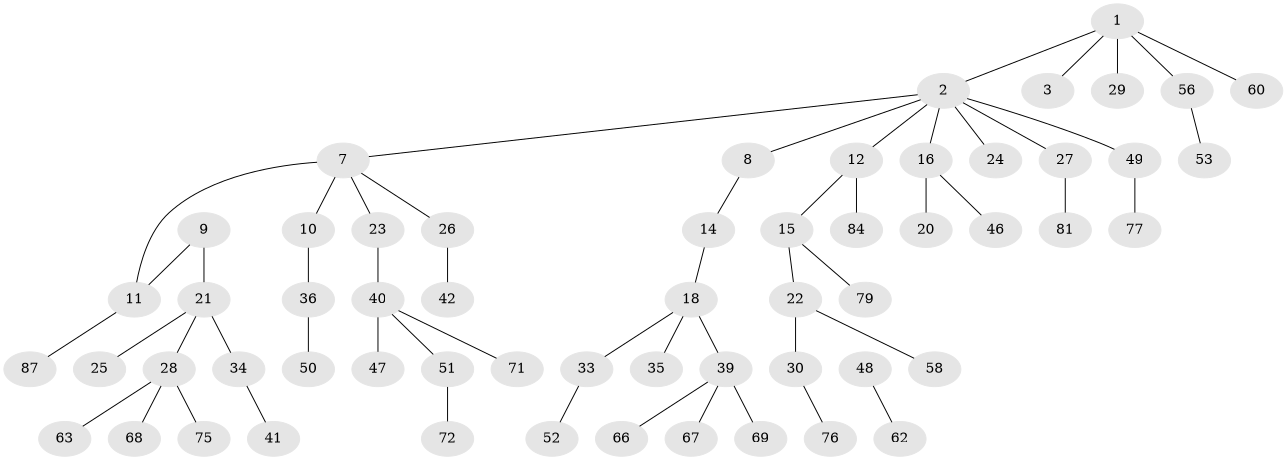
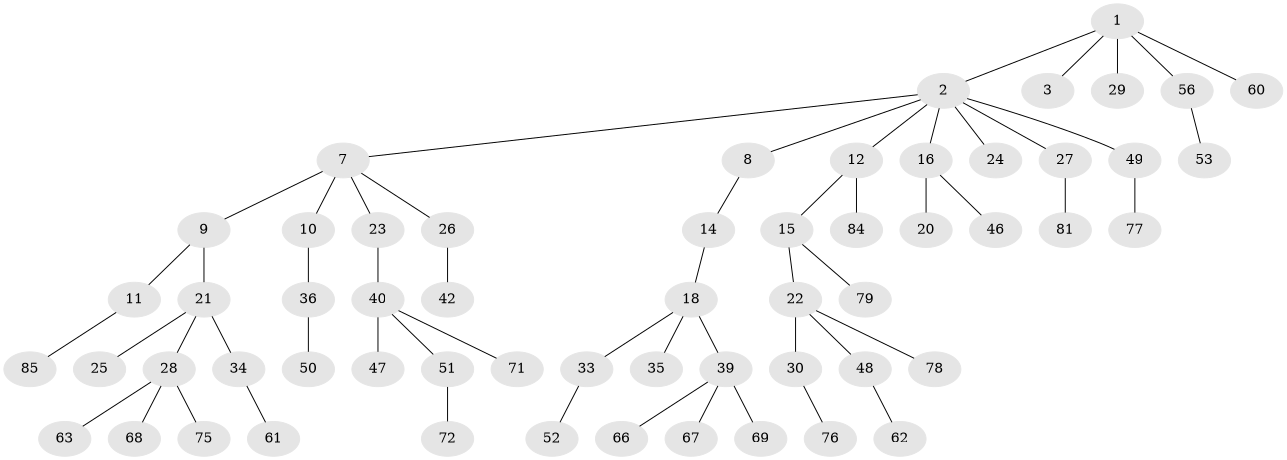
(203, 190) -> (274, 195)
none -> (830, 334)
(30, 369) -> (30, 369)
(935, 369) -> (935, 369)
(274, 439) -> (274, 439)
